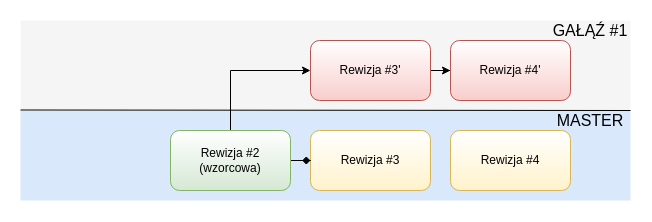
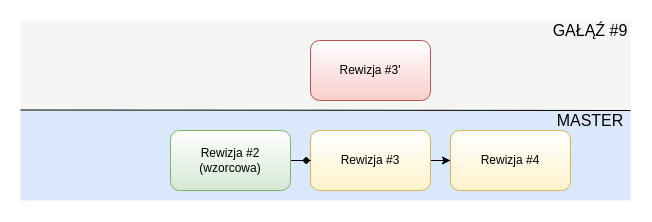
(591, 31) -> (591, 31)
(237, 71) -> none
(445, 71) -> none
(511, 71) -> none
none -> (445, 161)
